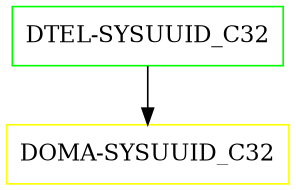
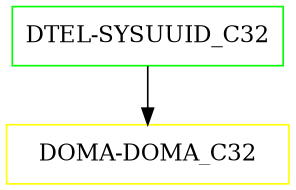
(148, 154) -> (148, 154)
